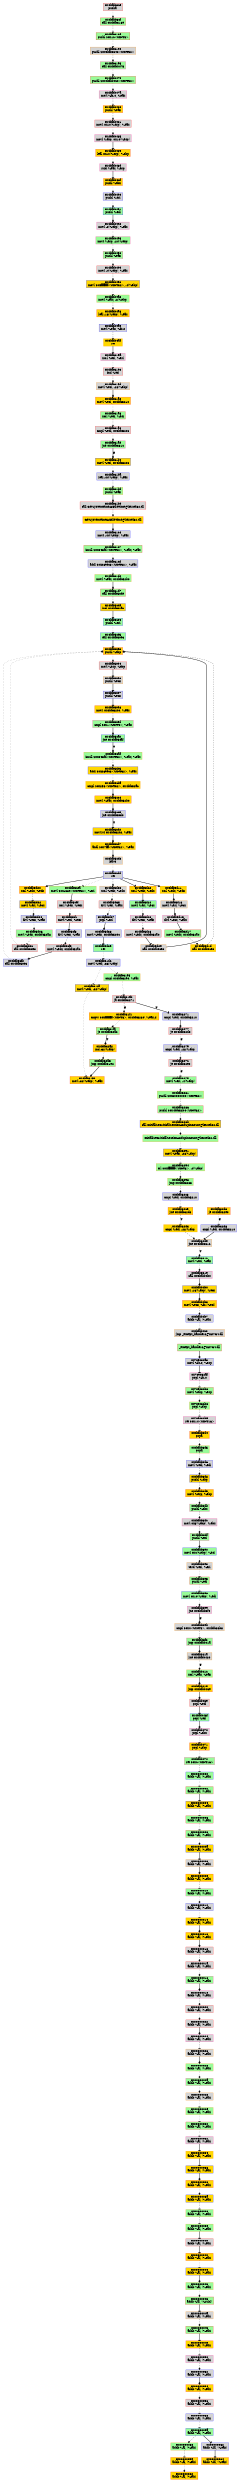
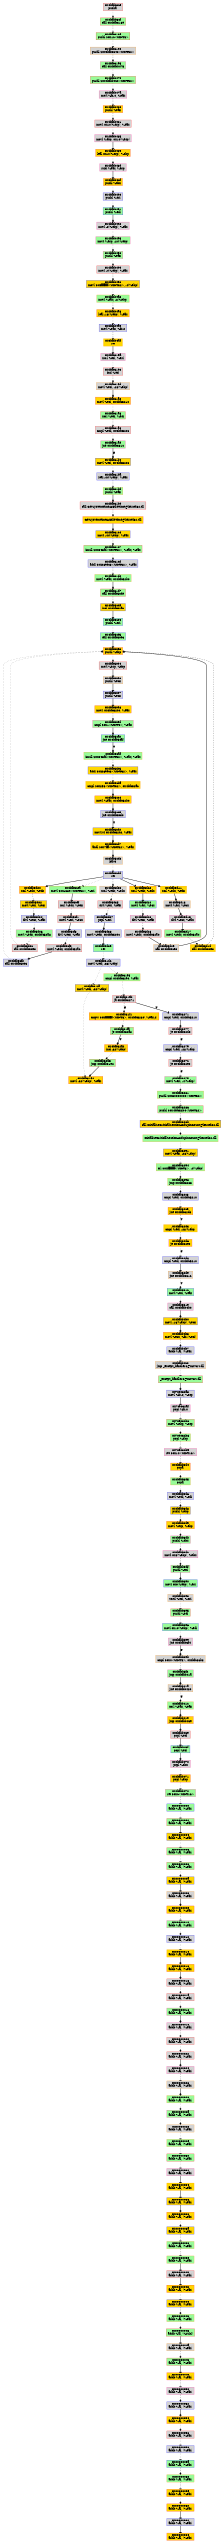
(113, 534) -> (113, 534)
(189, 1235) -> (180, 1234)
(200, 2278) -> (180, 2309)
(207, 2439) -> (180, 2514)
